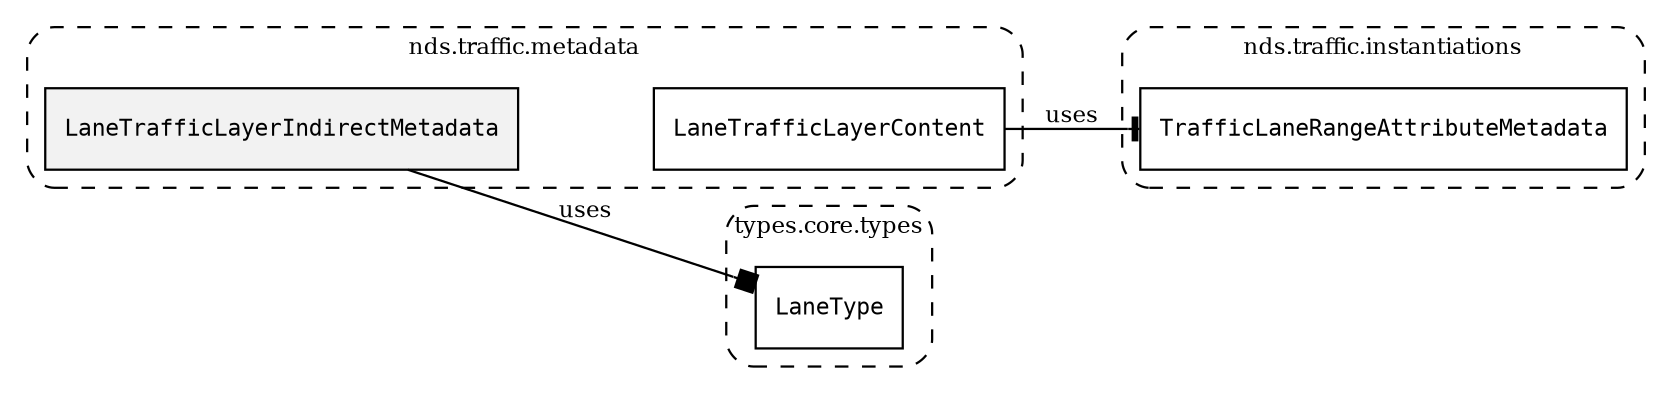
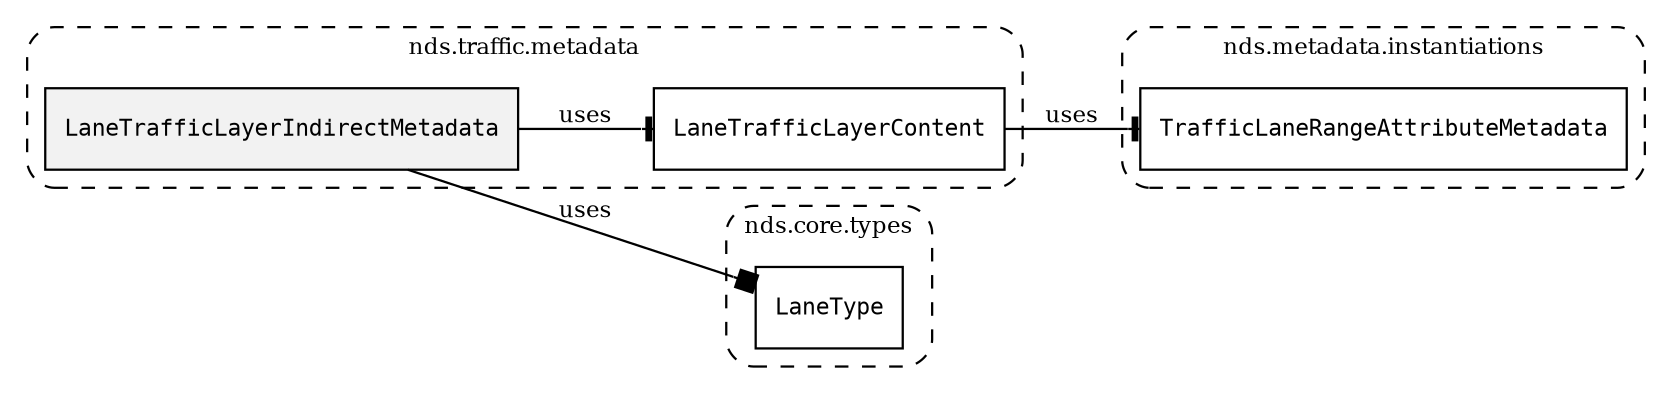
(1384, 49) -> (1384, 49)
none -> (580, 129)
(829, 227) -> (829, 227)
